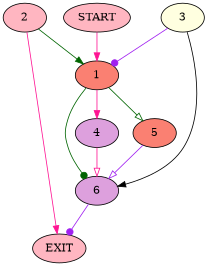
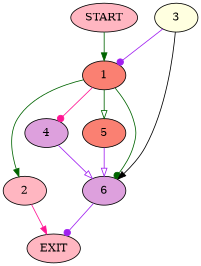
(97, 43) -> (104, 43)
(58, 44) -> (26, 108)
(97, 100) -> (78, 102)
(97, 158) -> (72, 159)
